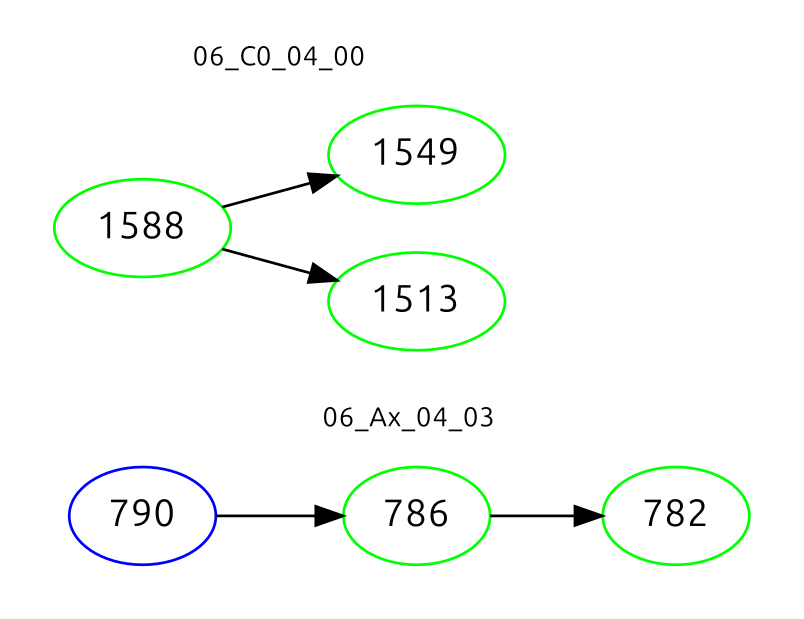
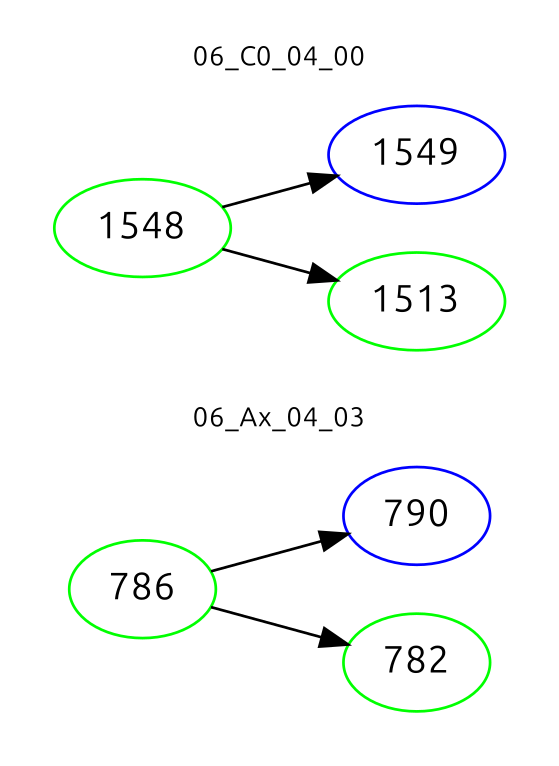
(417, 155) -> (417, 155)
(143, 228) -> (143, 228)
(265, 516) -> (266, 556)
